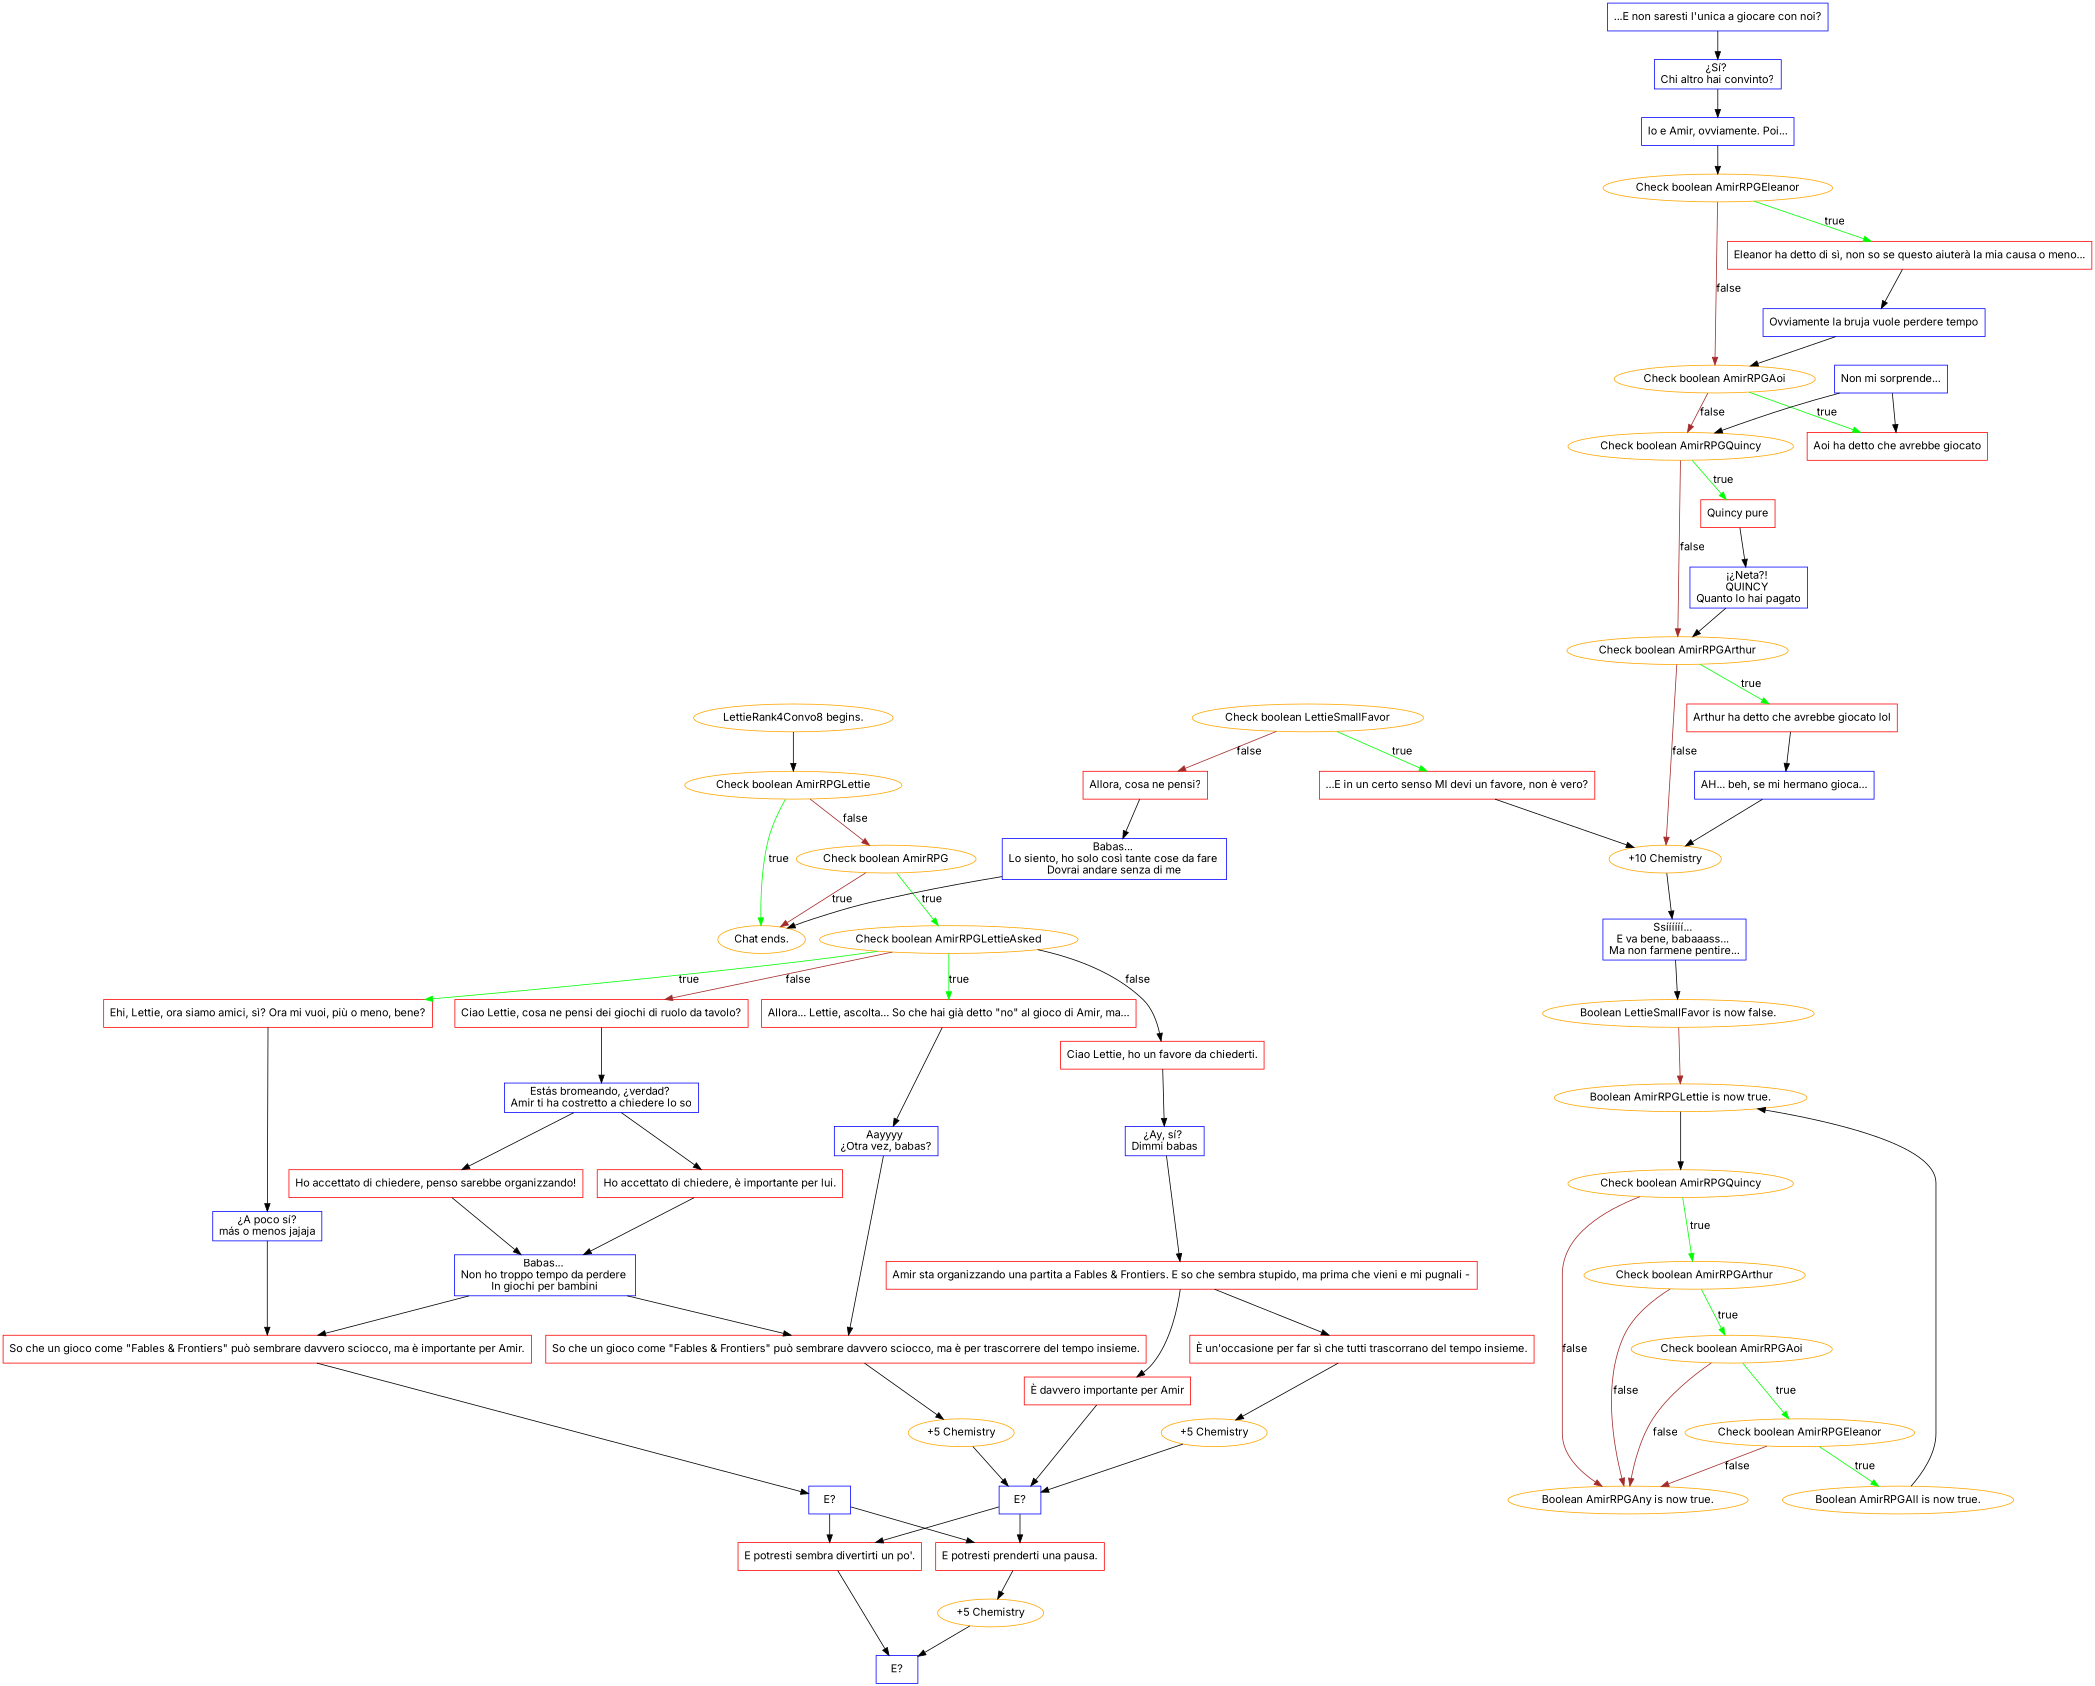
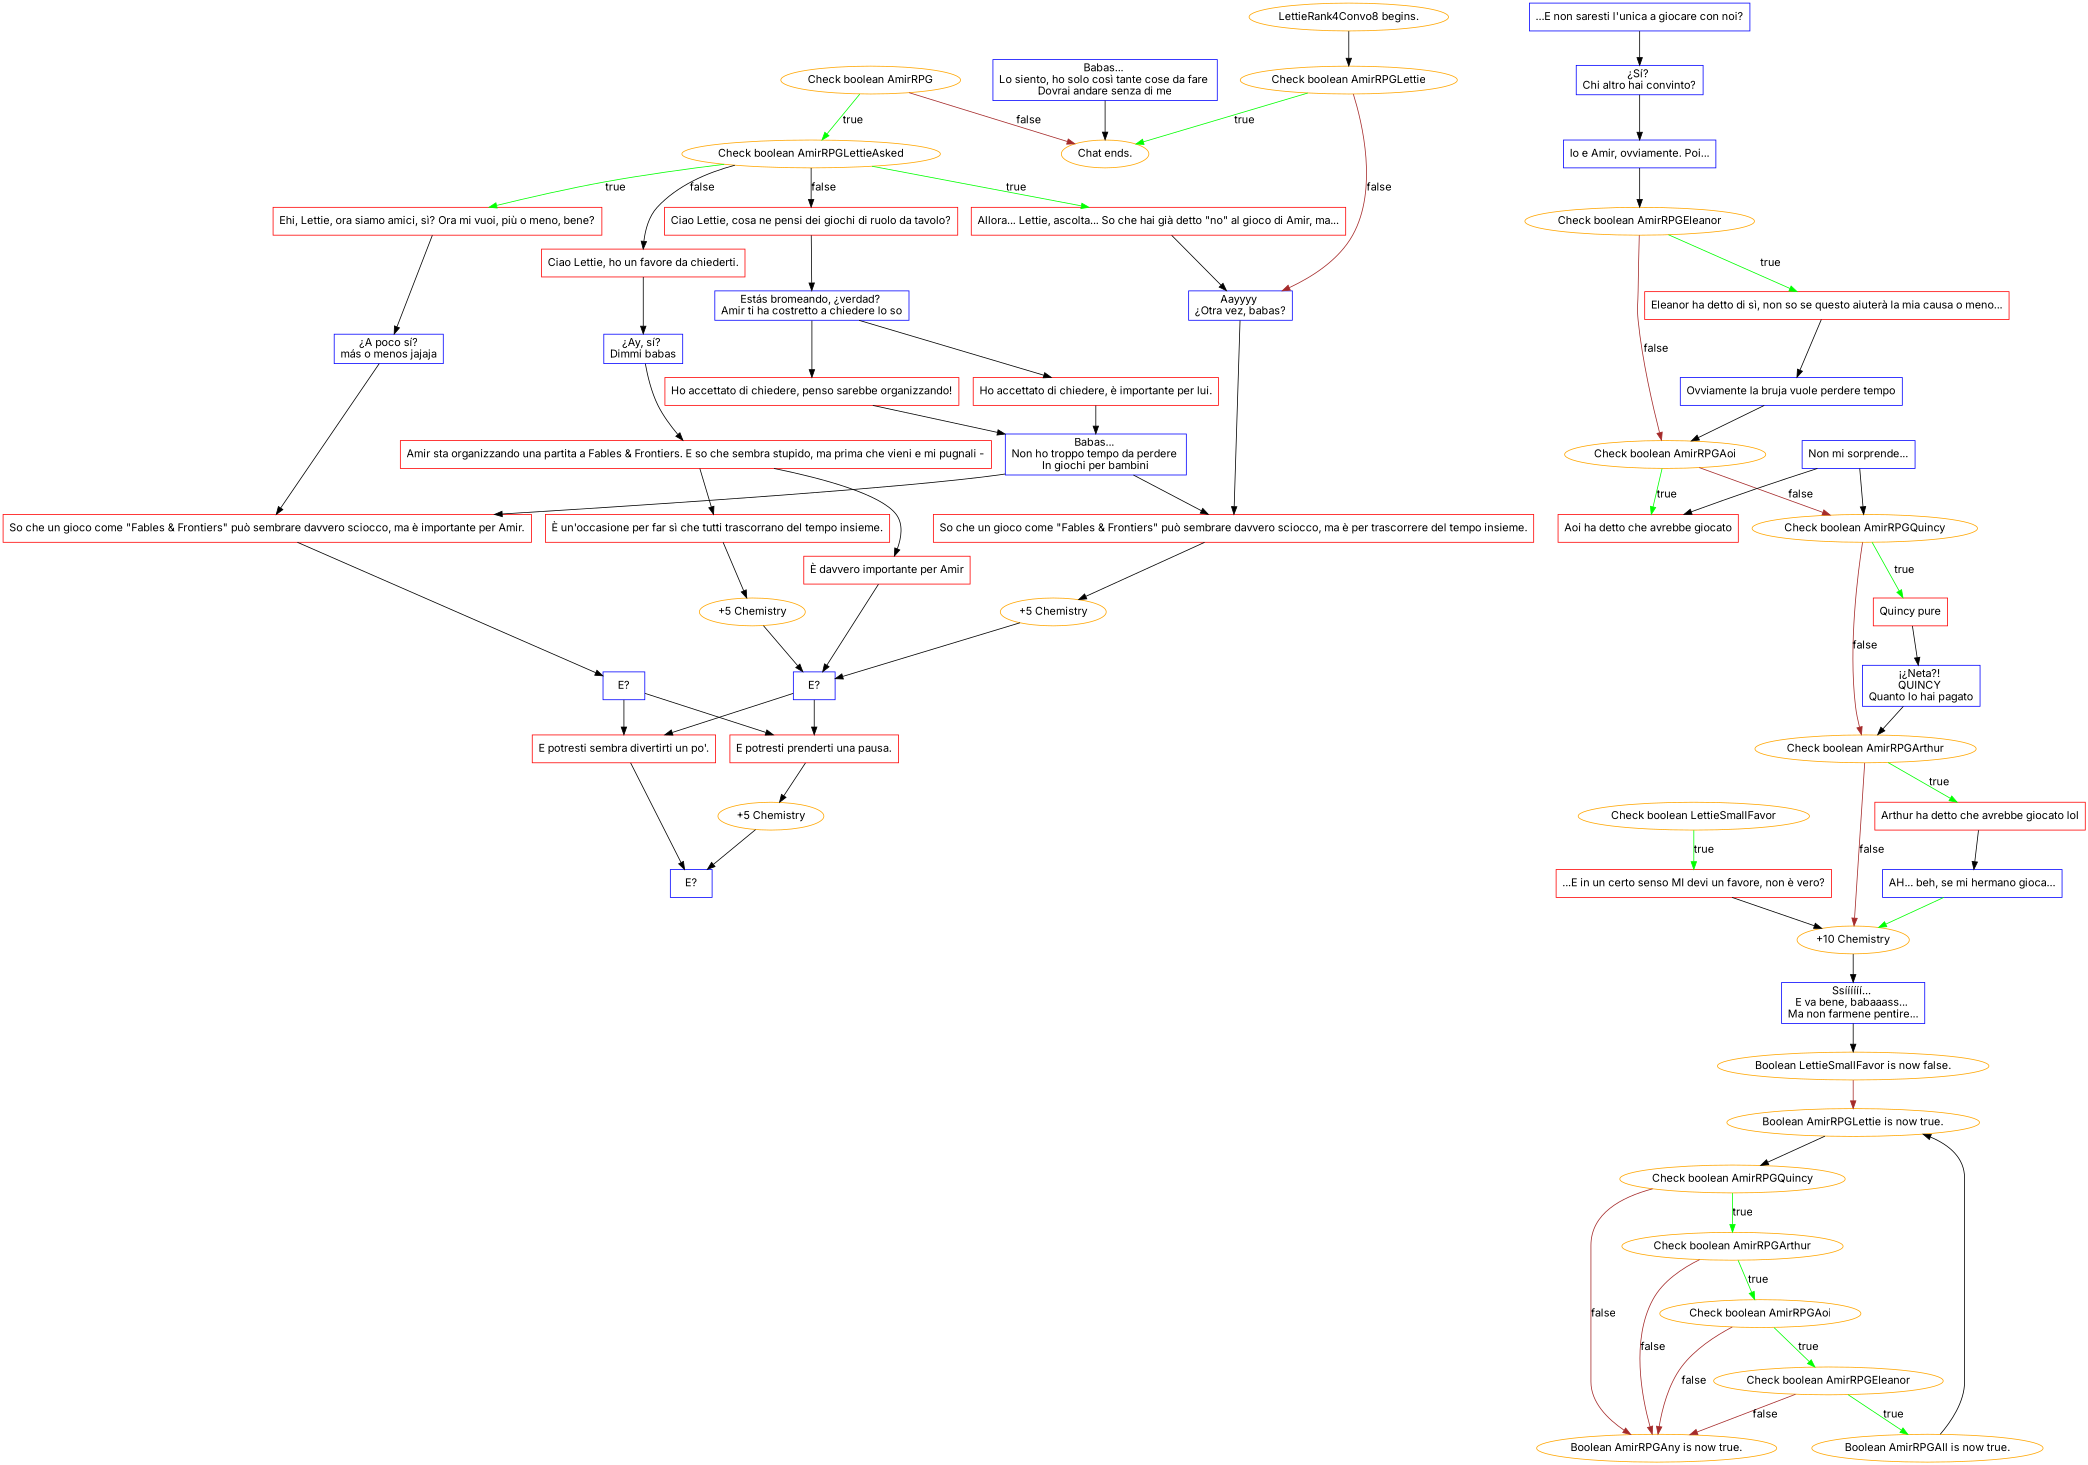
(1145, 785) -> none
(837, 820) -> (1363, 206)
(1727, 821) -> (1915, 911)
(842, 899) -> (1029, 120)
(782, 975) -> (811, 184)
